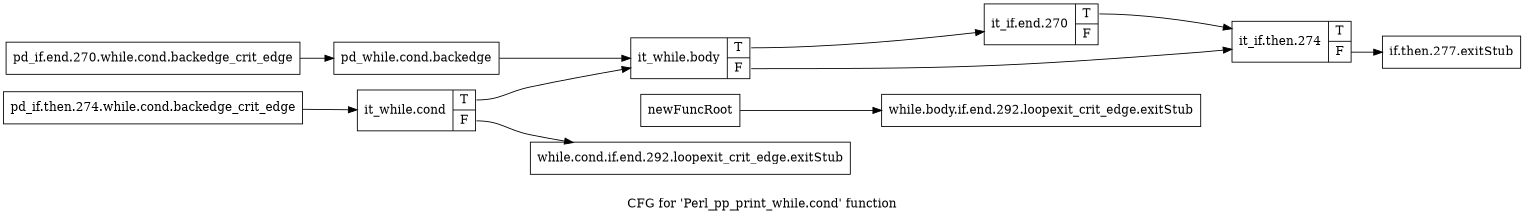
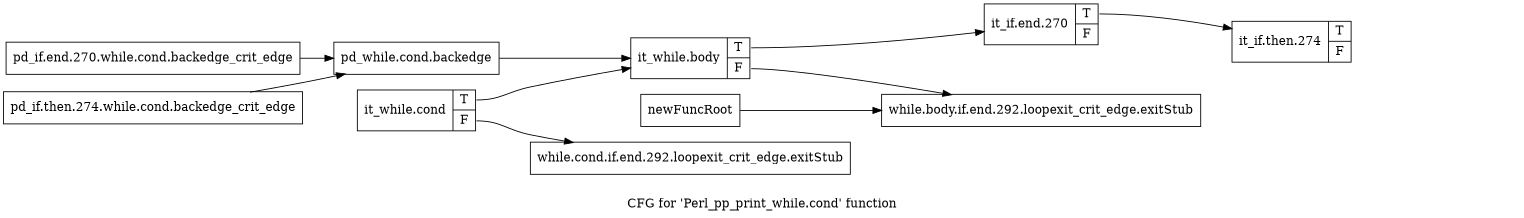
(1452, 52) -> none
(987, 66) -> (847, 78)
(325, 110) -> (293, 84)
